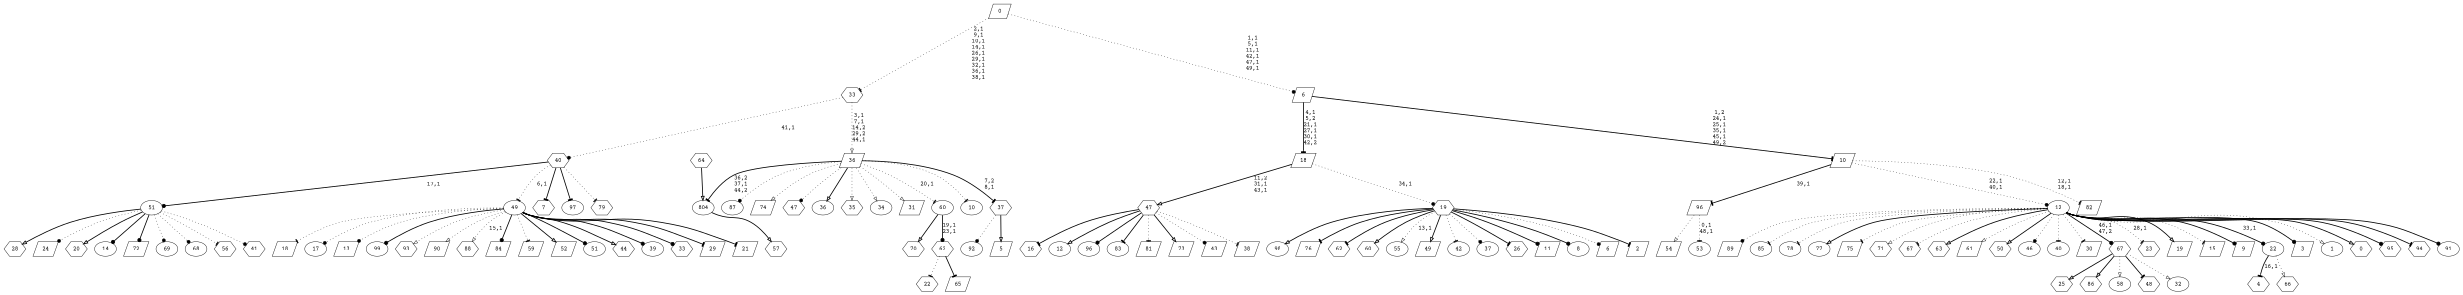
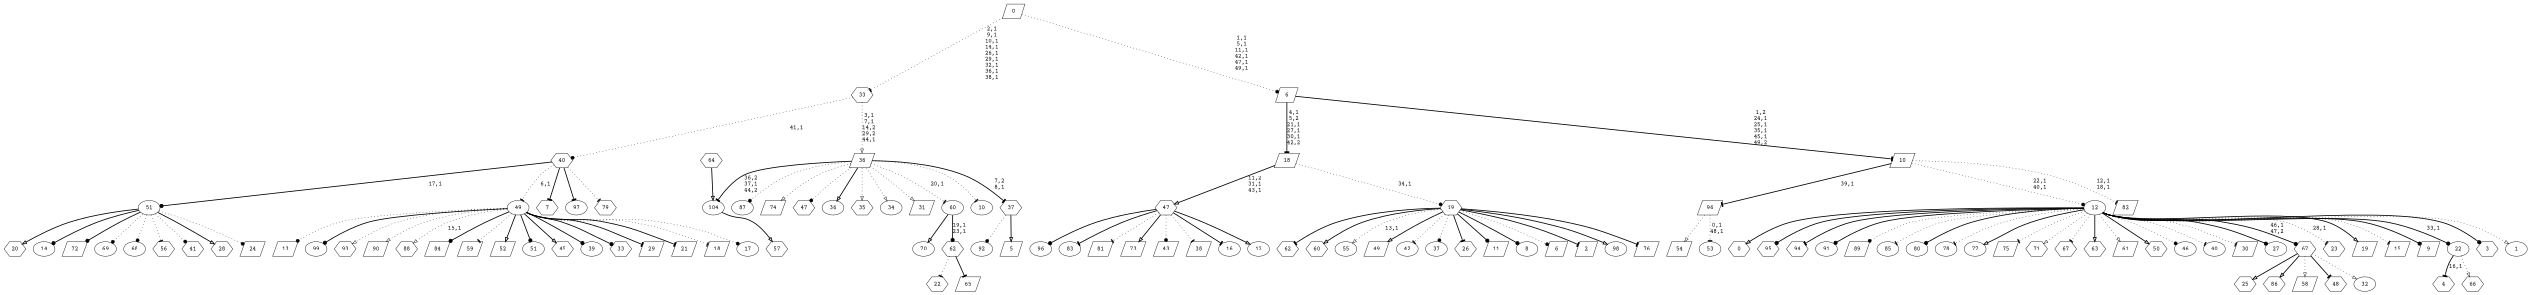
(703, 208) -> (713, 208)
(624, 249) -> (563, 249)
(913, 249) -> (924, 249)
(1031, 249) -> (1229, 249)
none -> (1917, 249)
none -> (2276, 249)
(2303, 249) -> (2487, 249)
(2120, 284) -> (2305, 284)
